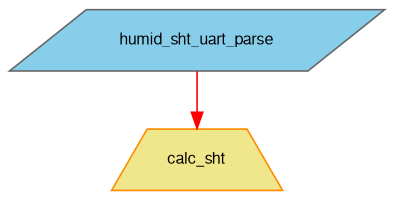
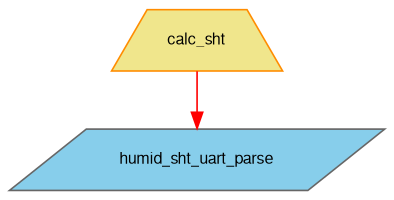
(197, 92) -> (197, 92)
